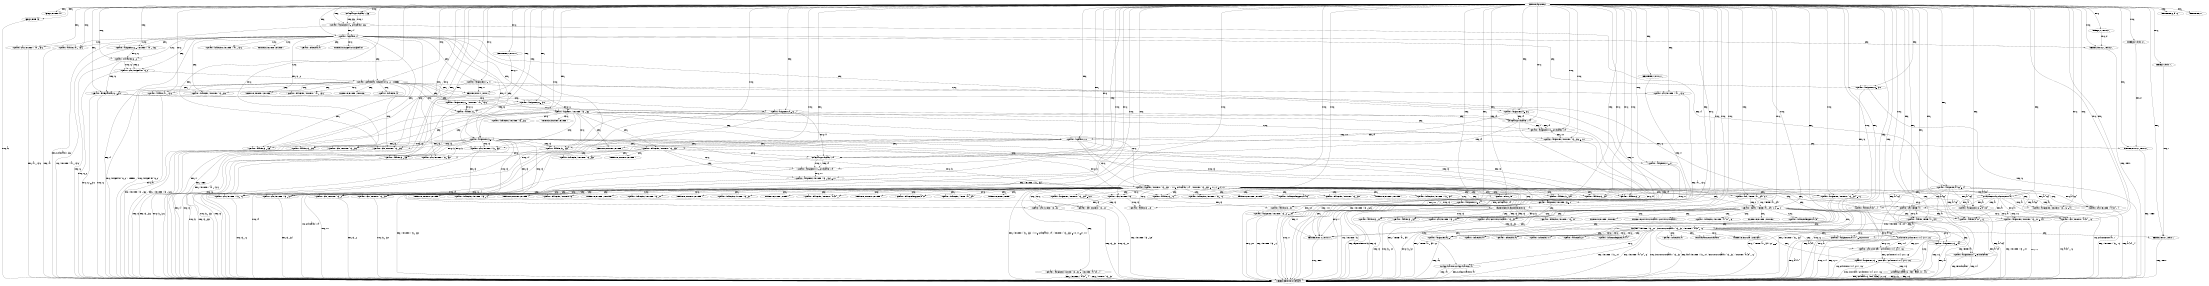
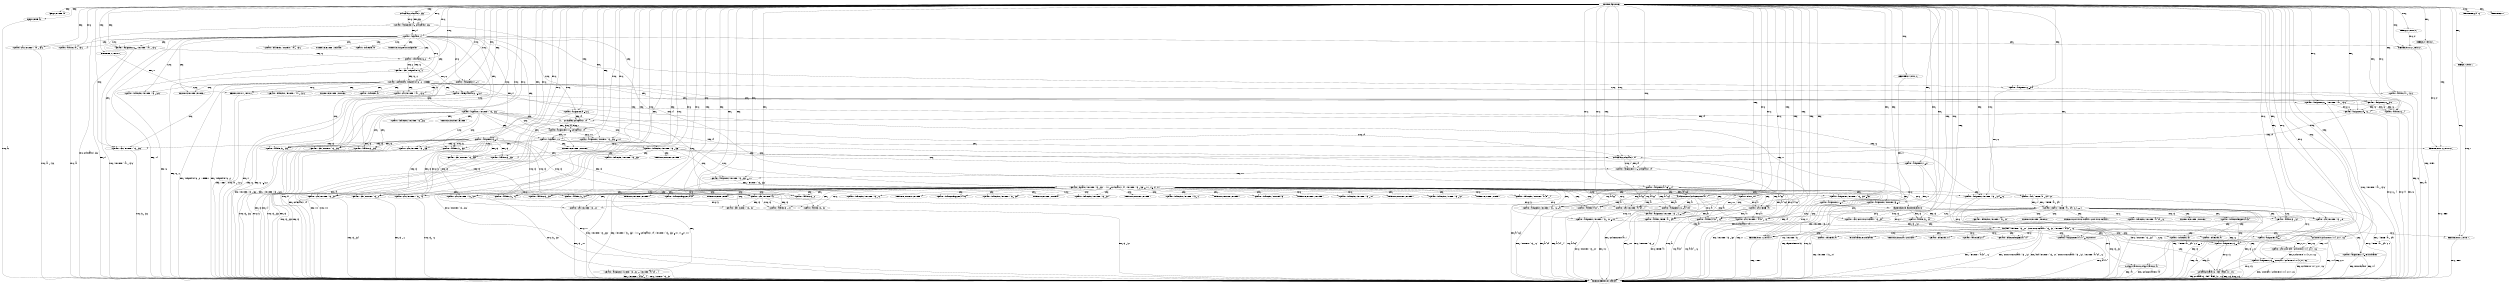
none -> (1596, 110)
(958, 197) -> none
